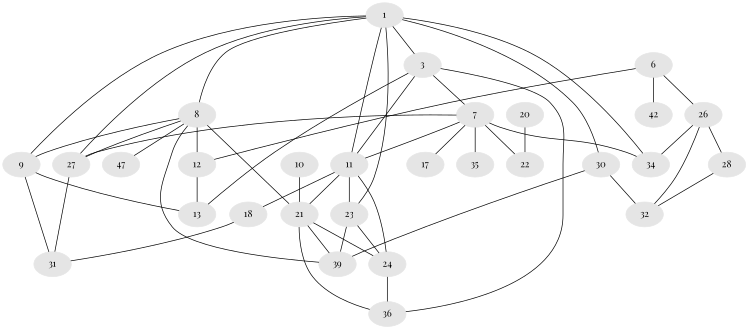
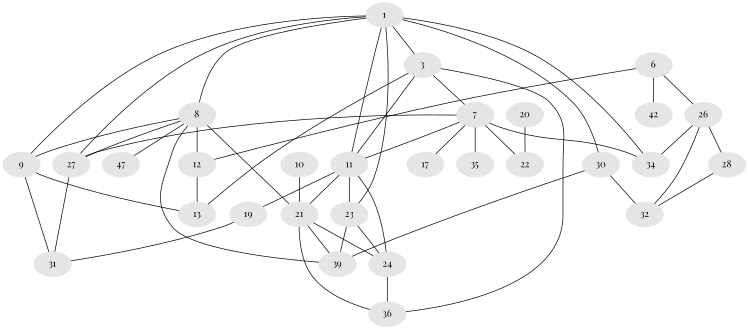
(248, 214) -> (248, 214)
